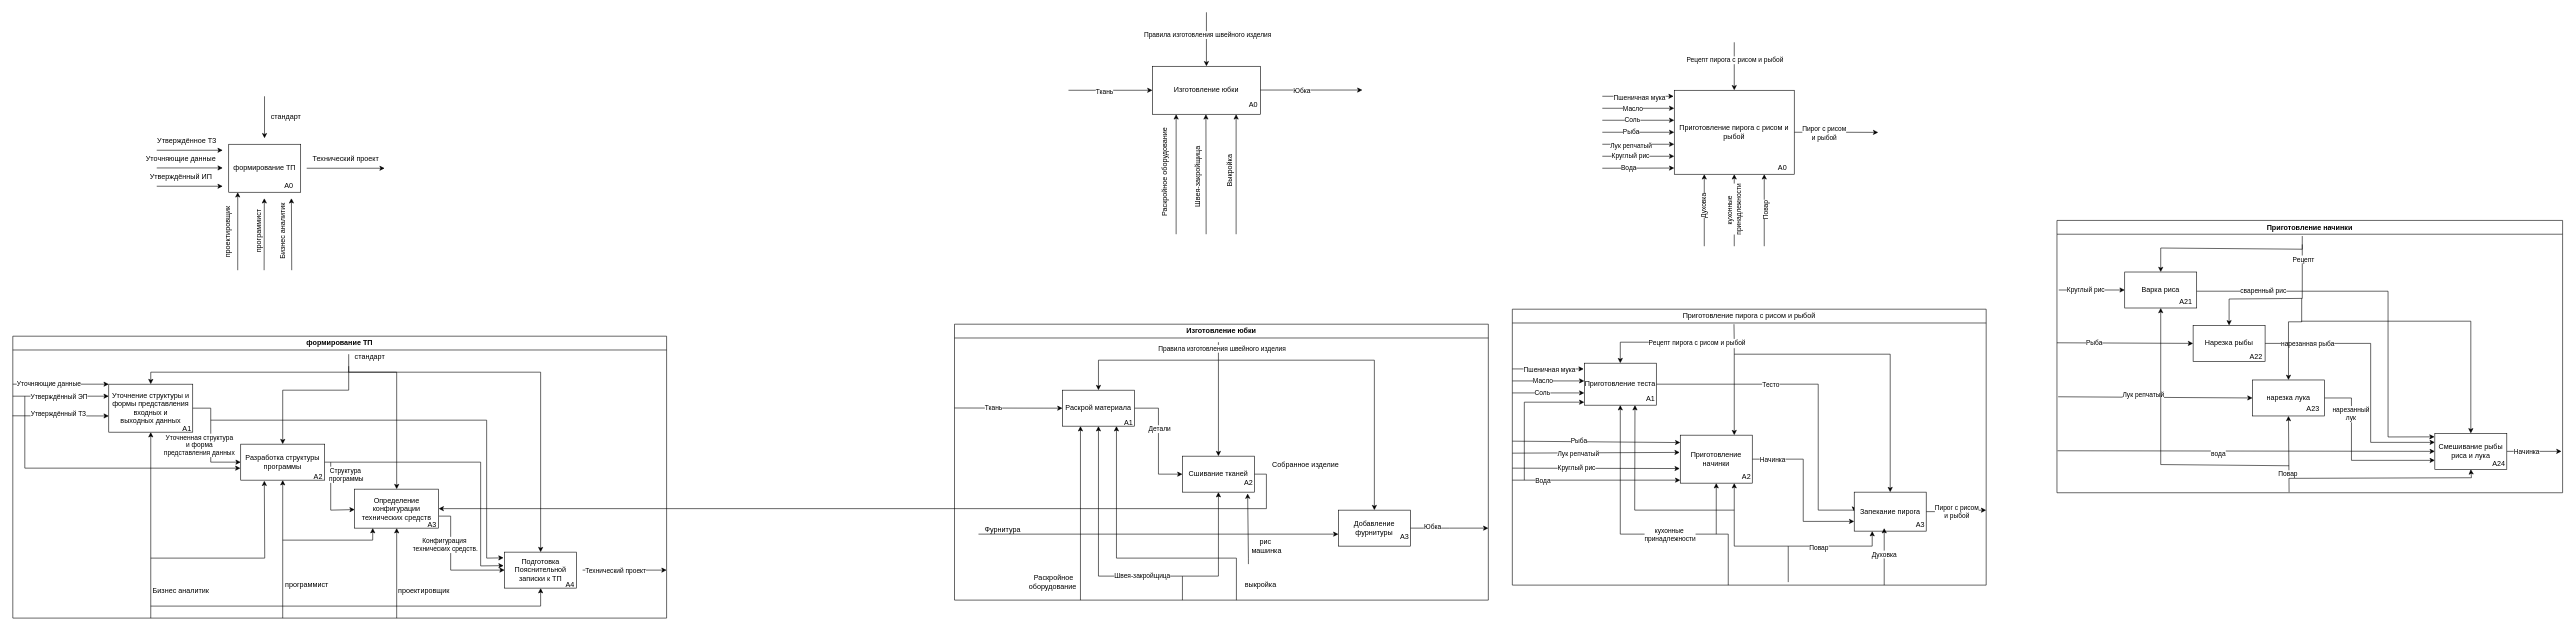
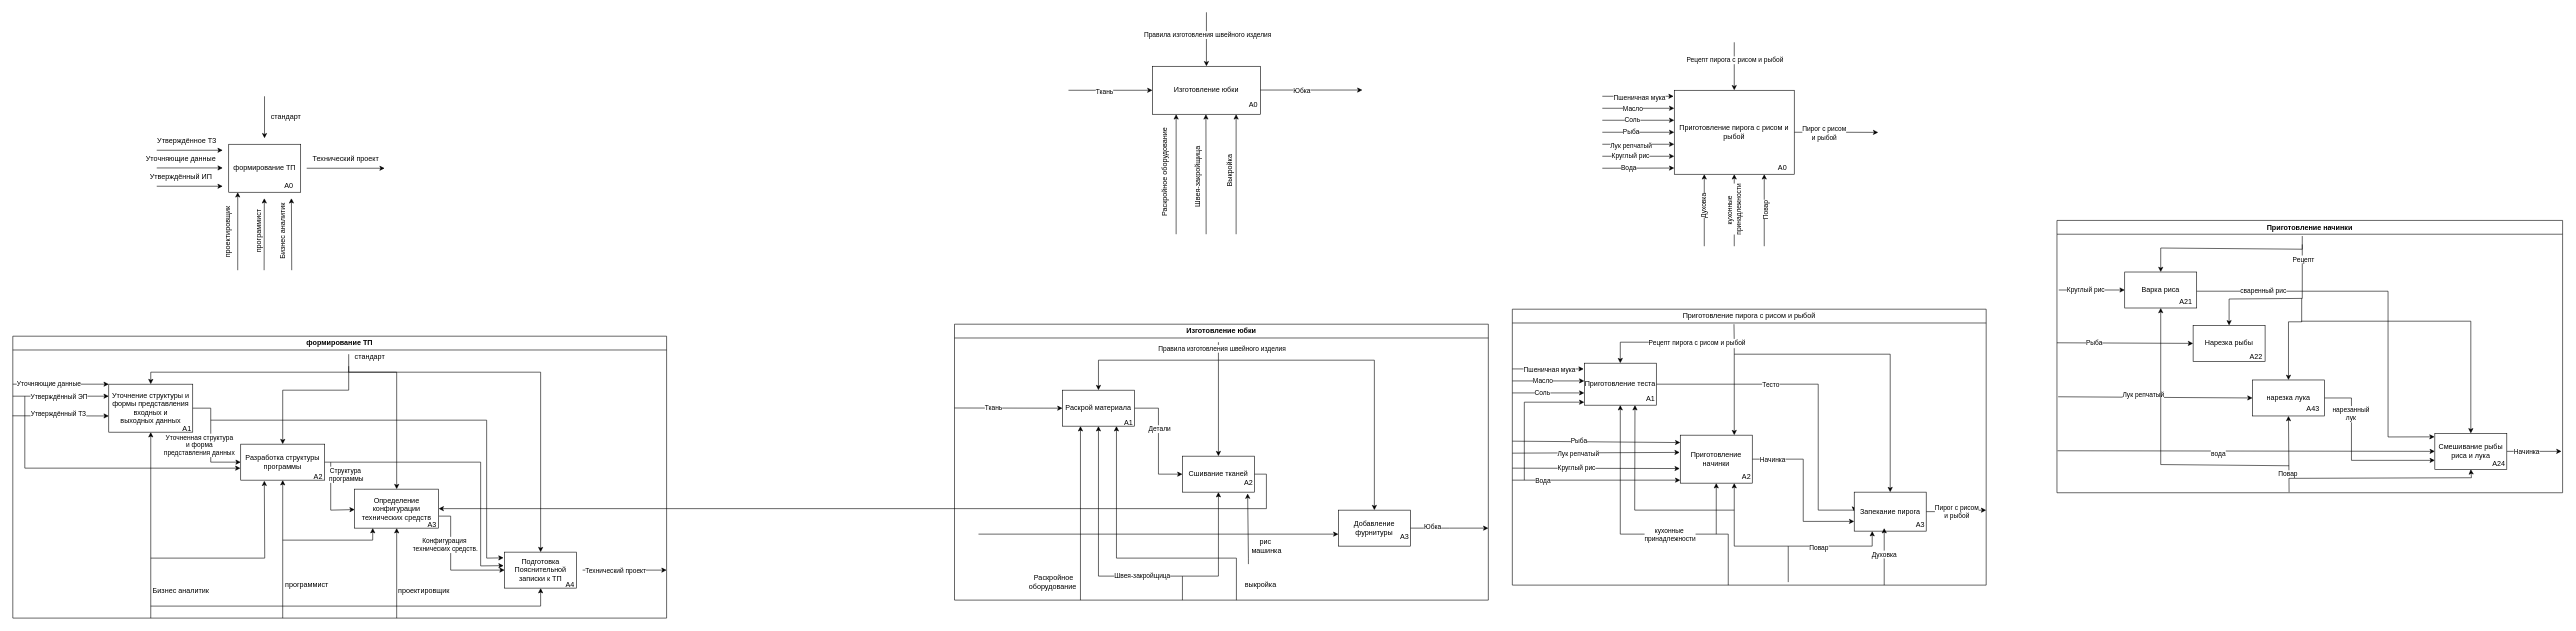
(2371, 371) -> none
(2313, 410) -> (2313, 410)
(1305, 465) -> none
(1002, 530) -> none
